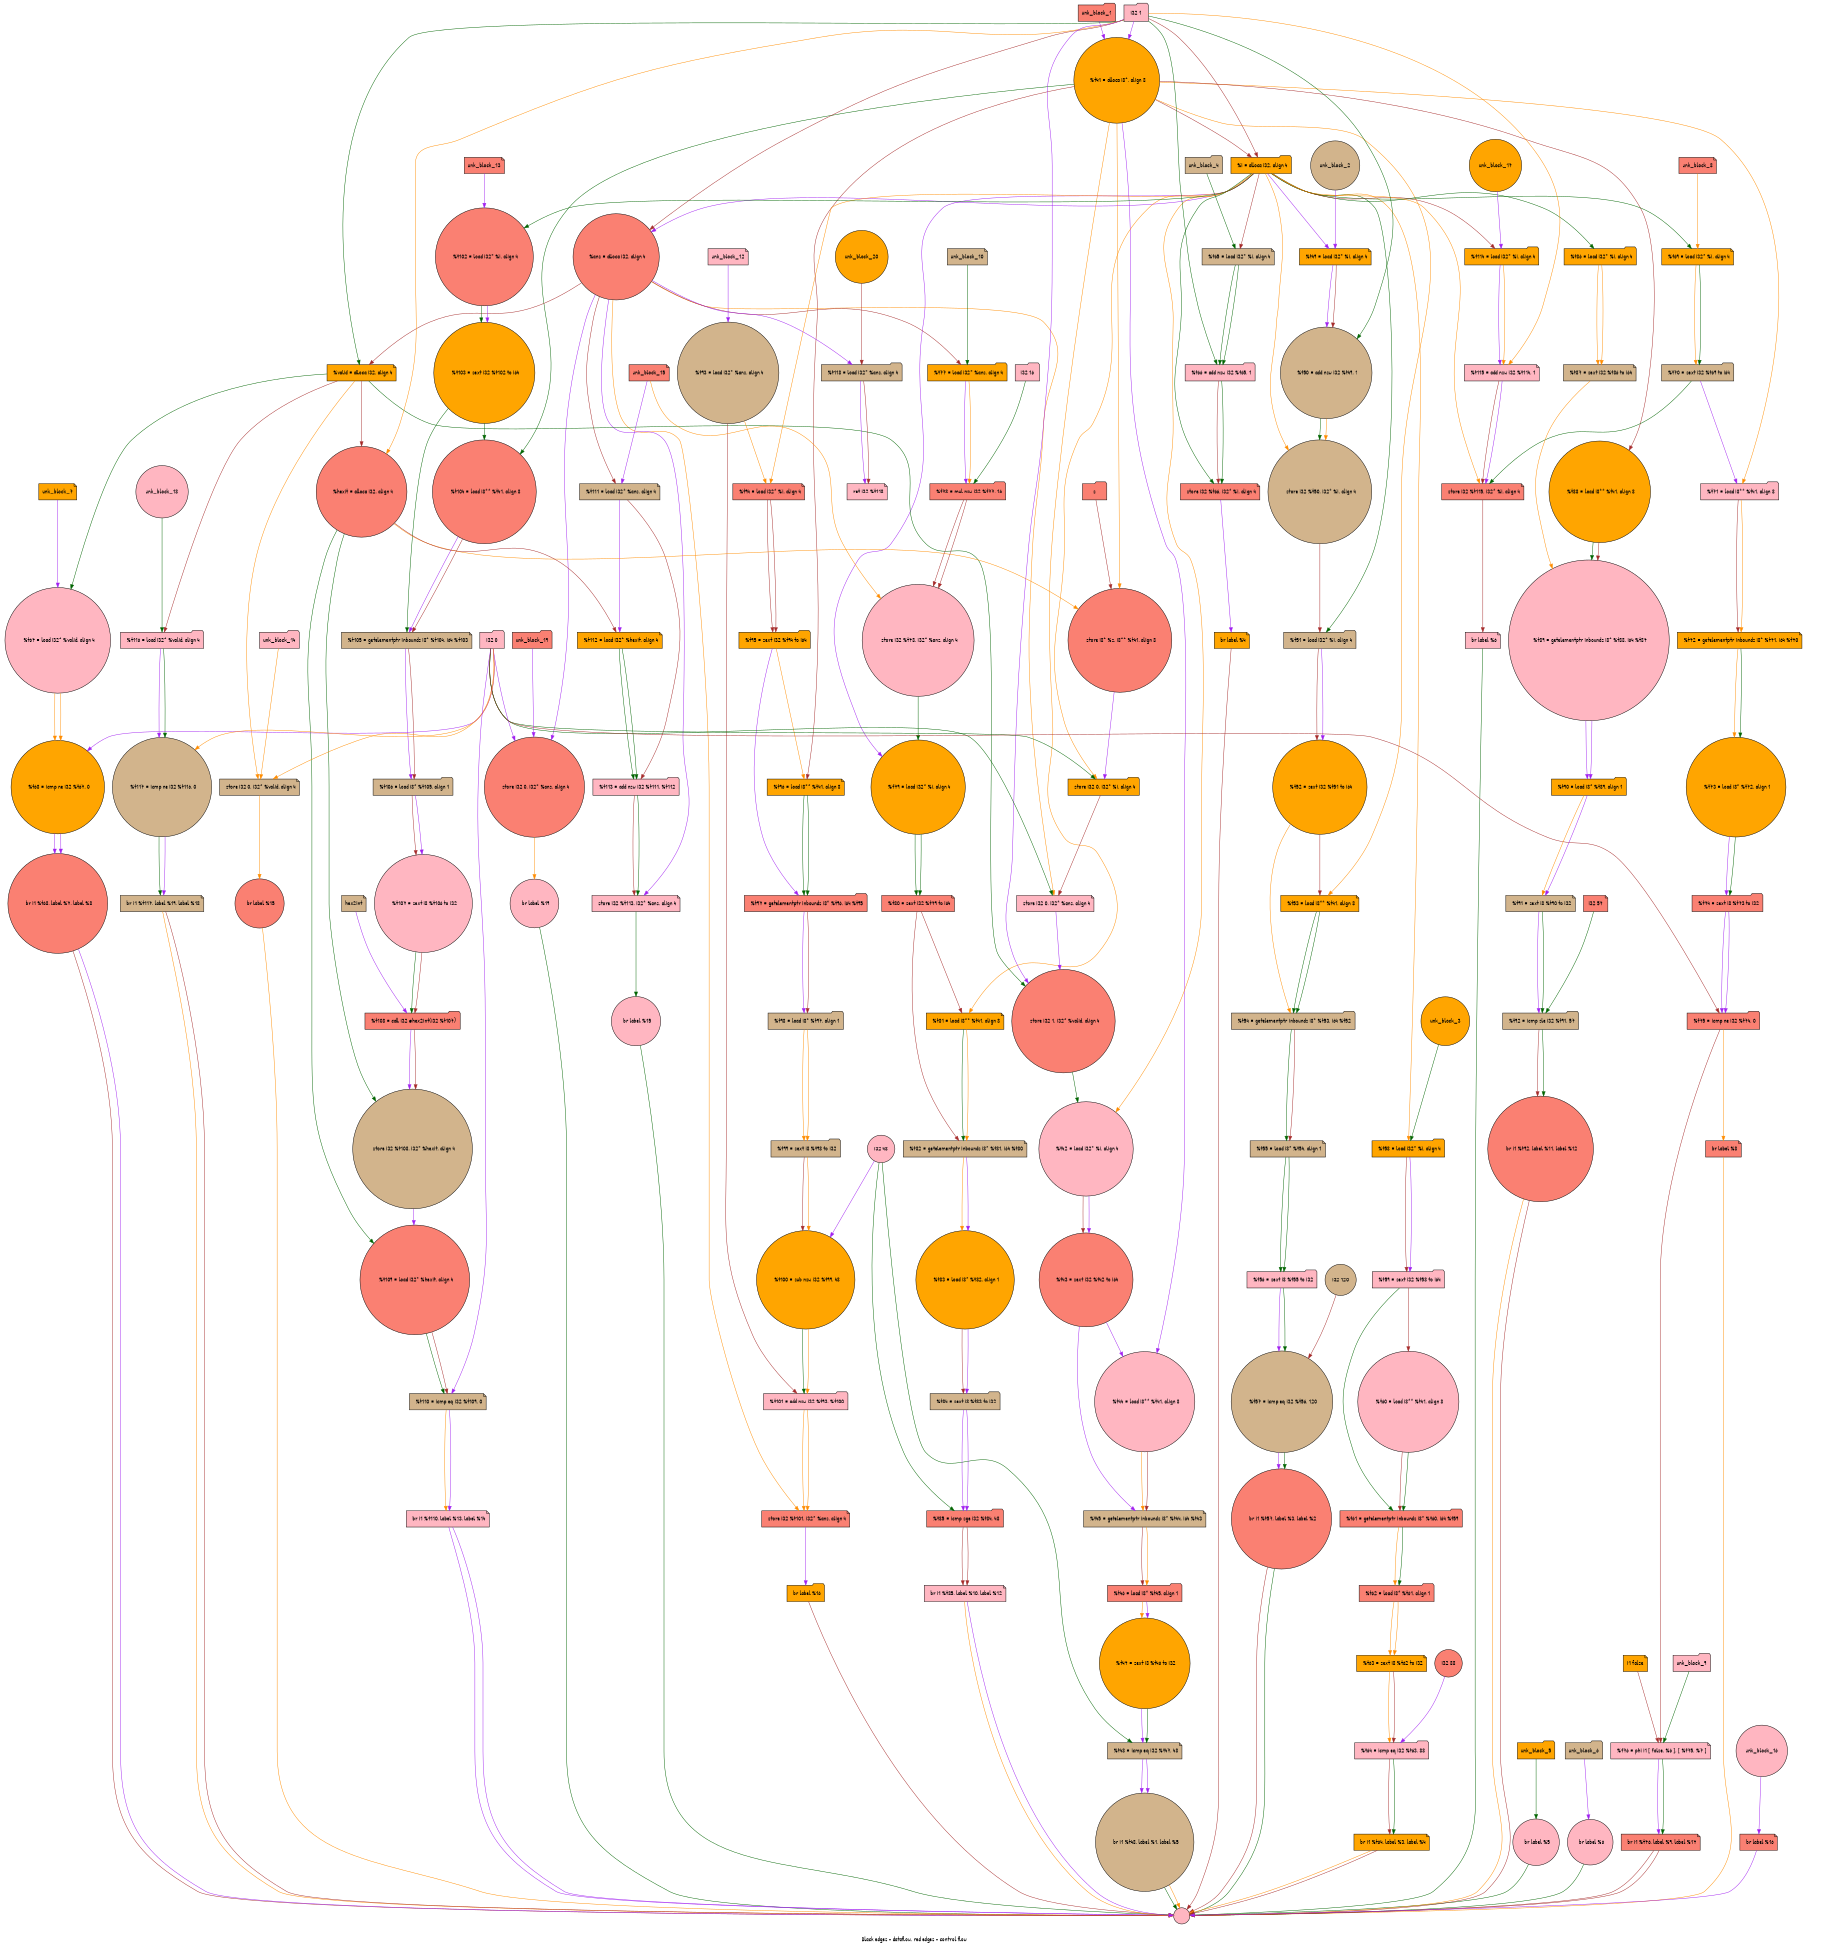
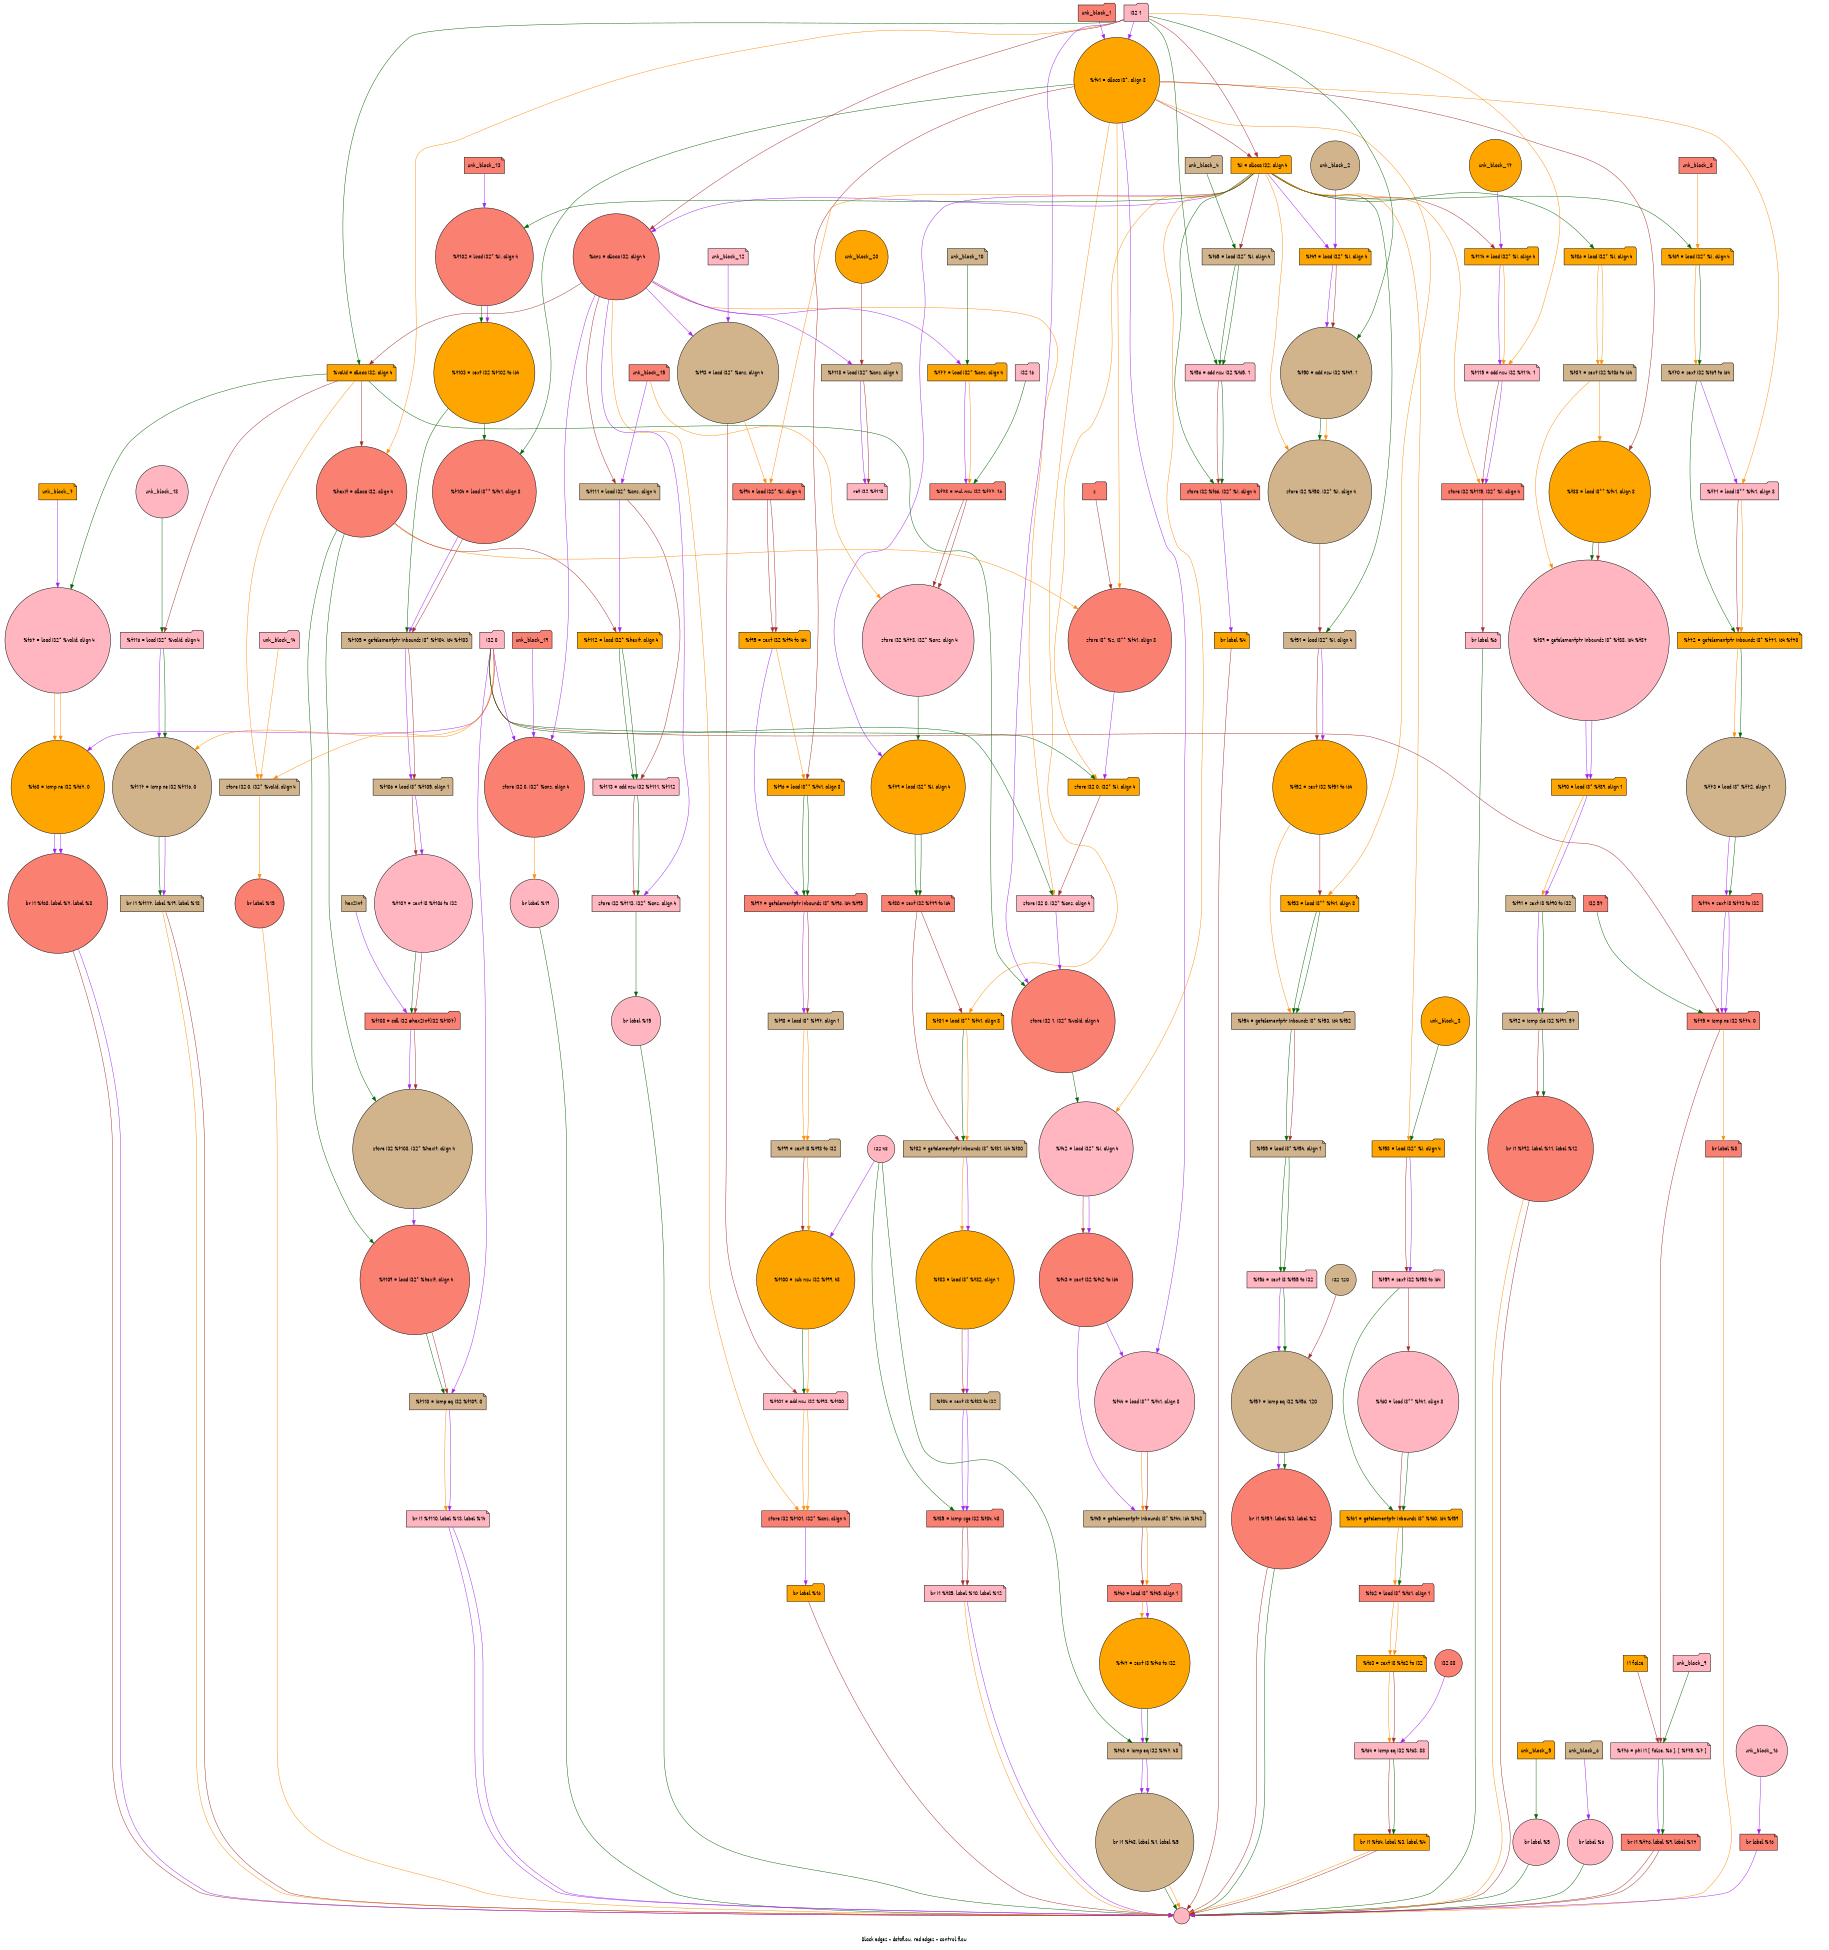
none -> (668, 310)
(801, 312) -> (801, 312)
(1220, 373) -> (1220, 373)
none -> (1600, 409)
(1593, 432) -> (1692, 508)
(1736, 787) -> (1736, 787)
(1575, 962) -> (1635, 974)
(1401, 1519) -> (1401, 1519)
